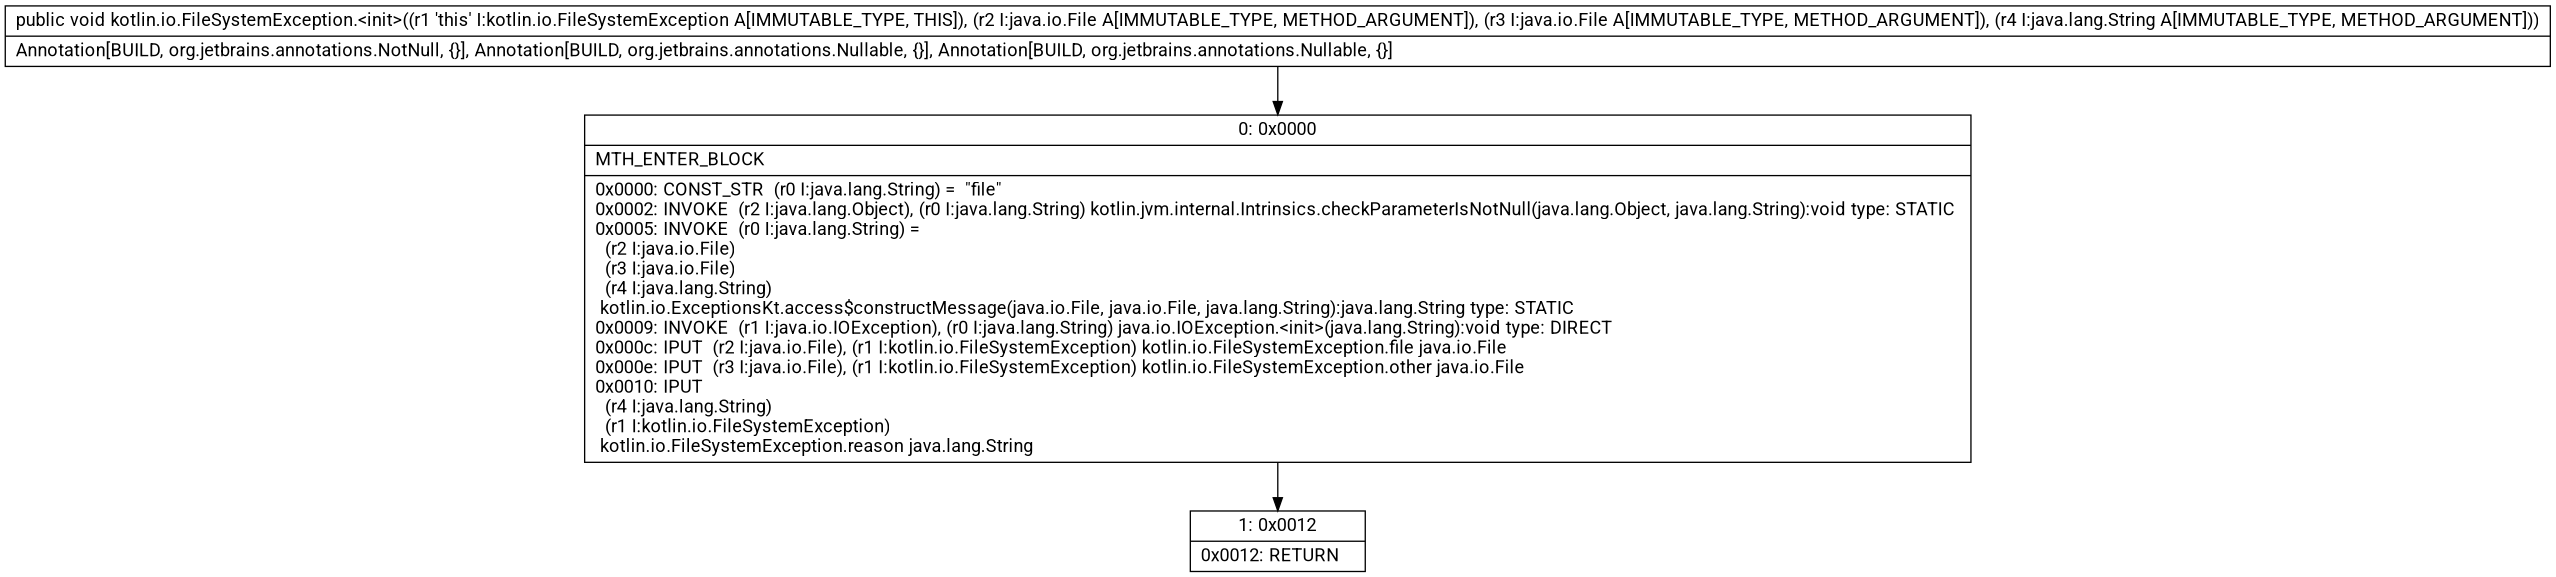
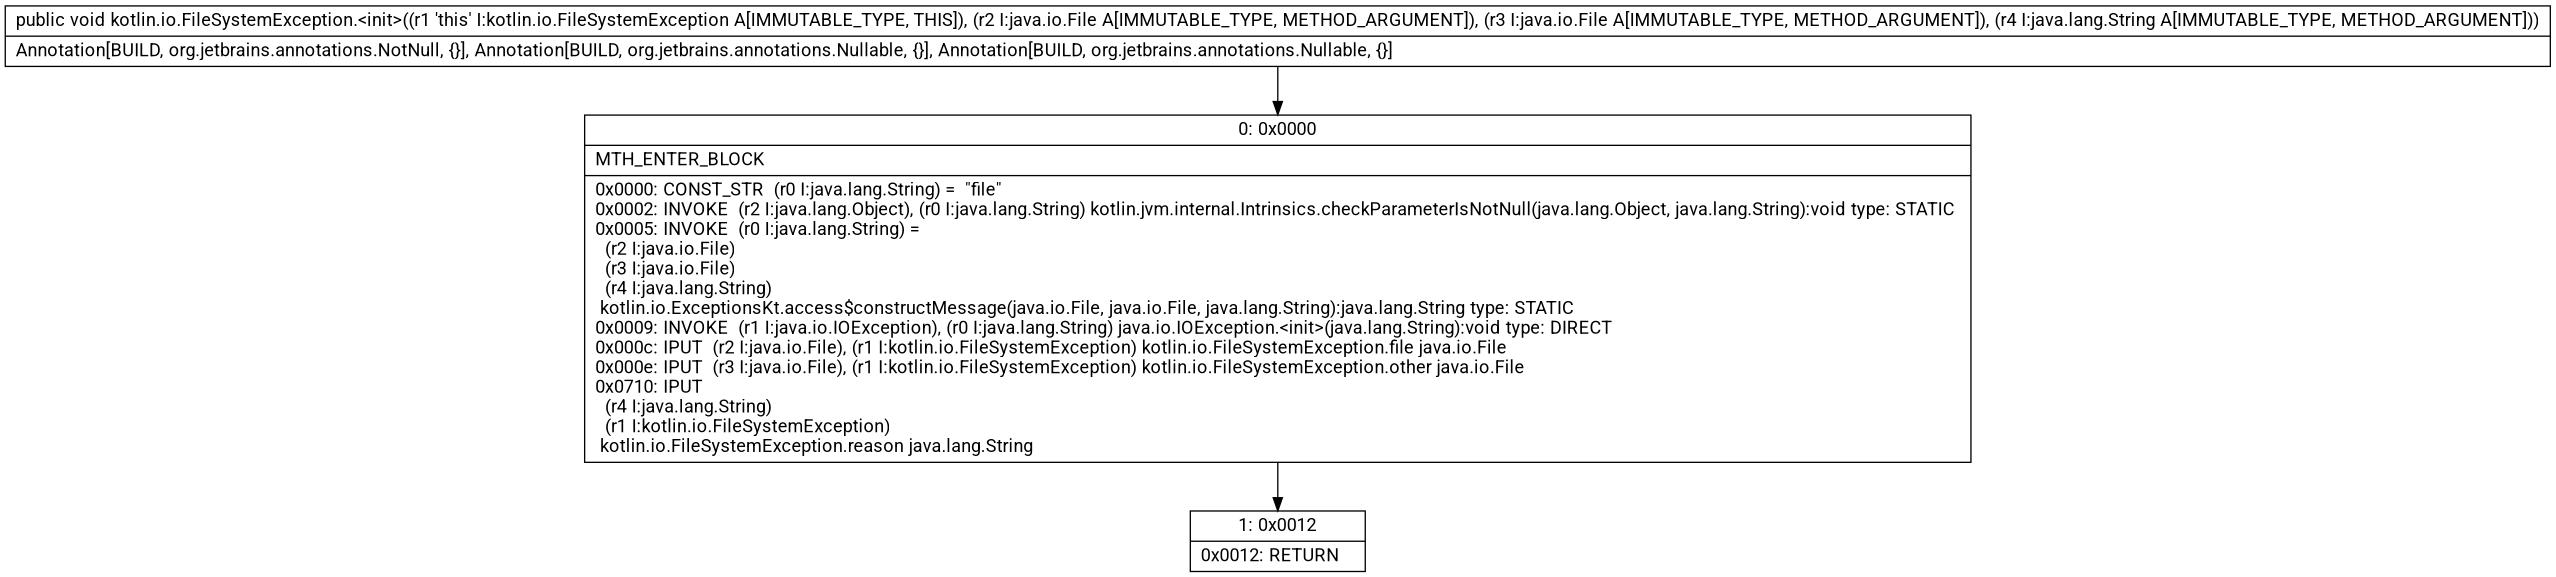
(654, 387) -> (654, 387)
